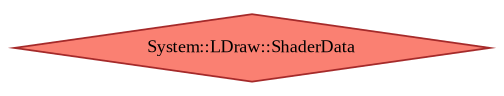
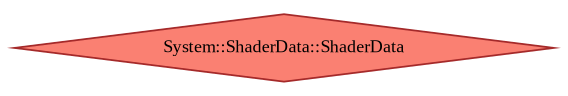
(252, 48) -> (284, 48)
